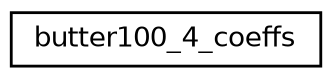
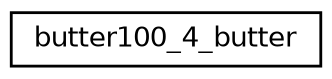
(166, 39) -> (166, 39)
